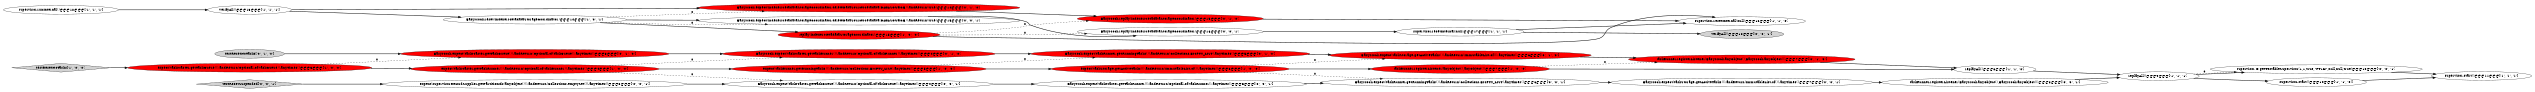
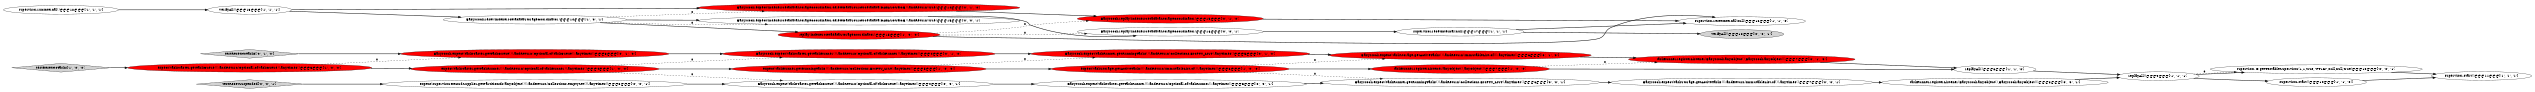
(250, 54) -> (250, 54)
